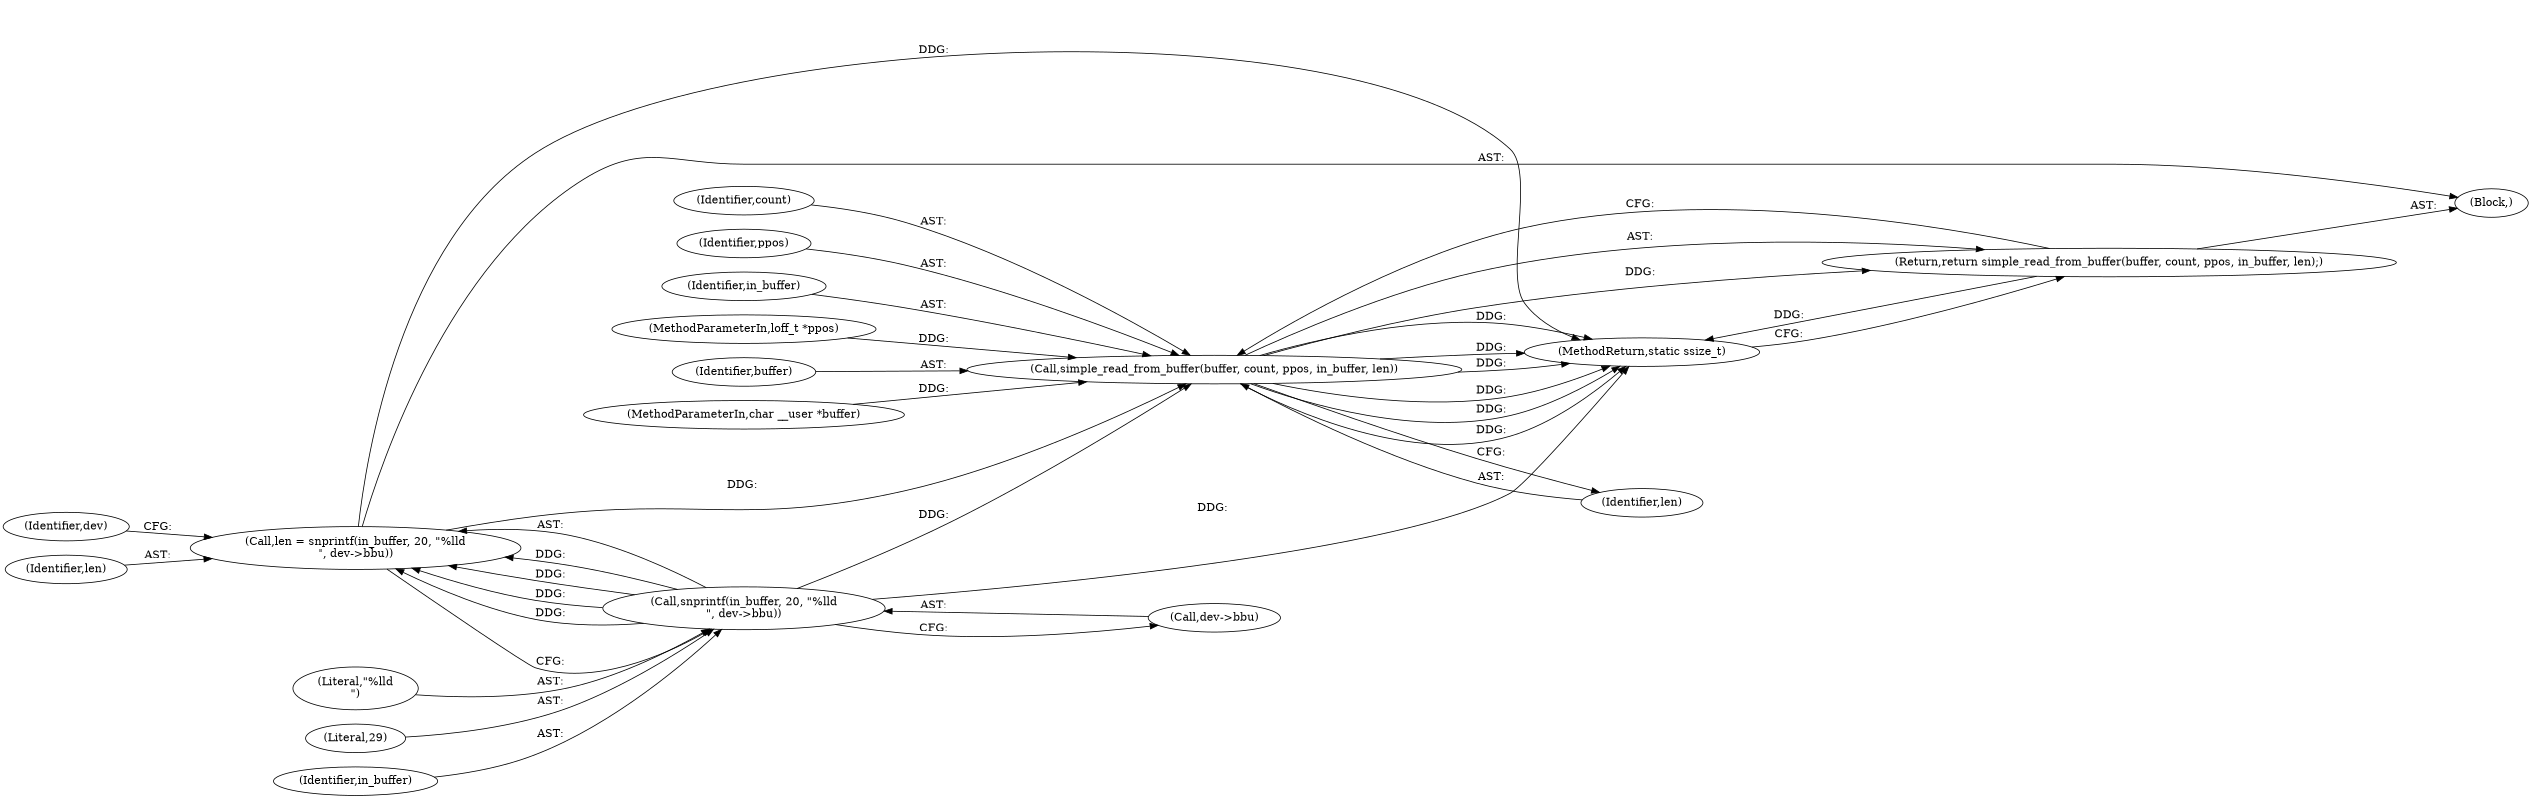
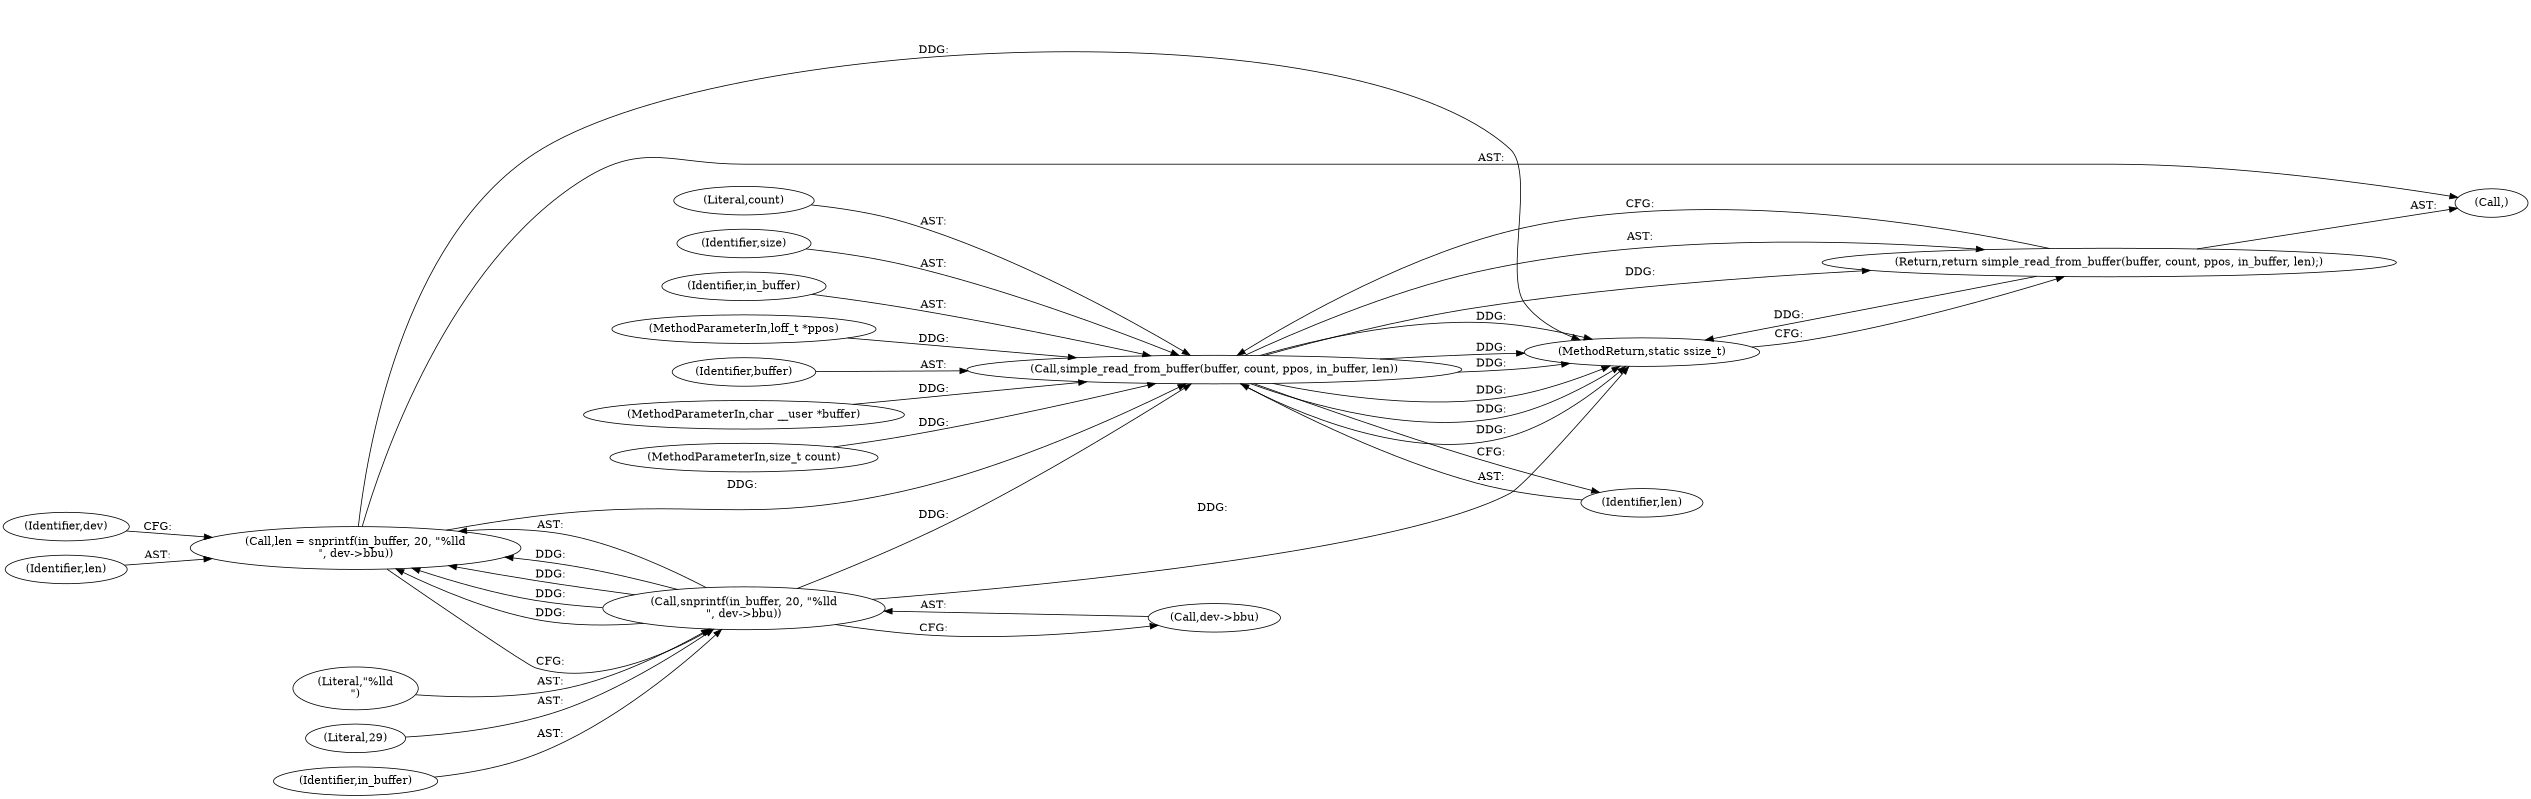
(744, 201) -> (744, 201)
(2492, 203) -> (2492, 203)
(744, 243) -> (744, 243)
none -> (744, 458)
